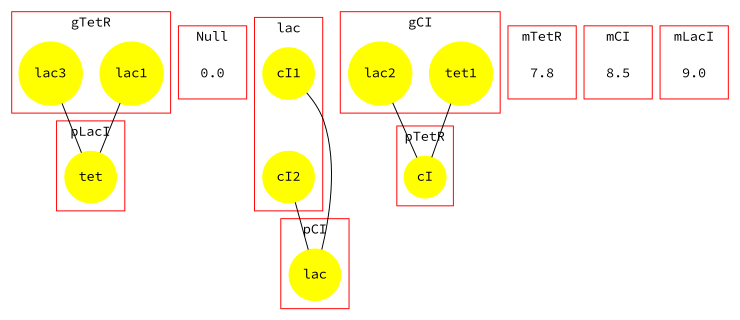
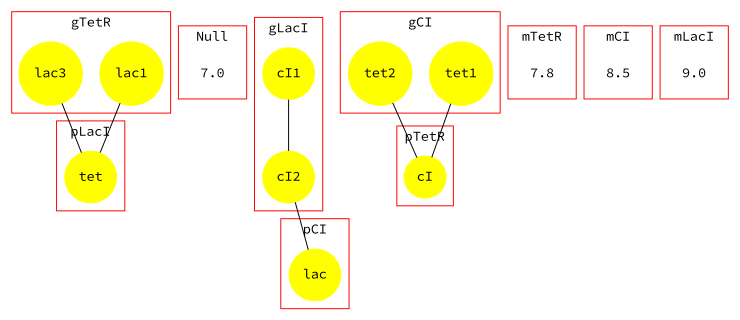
(289, 29) -> (289, 29)
(213, 74) -> (213, 74)
(380, 74) -> (380, 74)
(331, 169) -> (289, 125)
